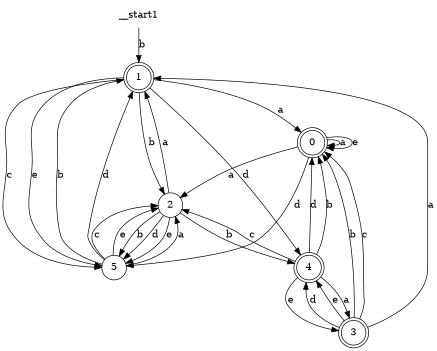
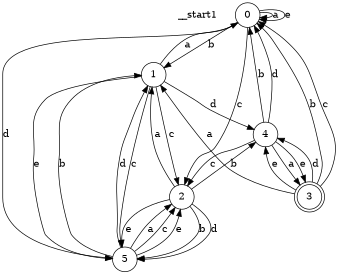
(139, 41) -> (204, 43)
(139, 78) -> (154, 75)
(152, 143) -> (172, 134)
(312, 143) -> (248, 15)
(231, 175) -> (239, 105)
(309, 268) -> (266, 134)
